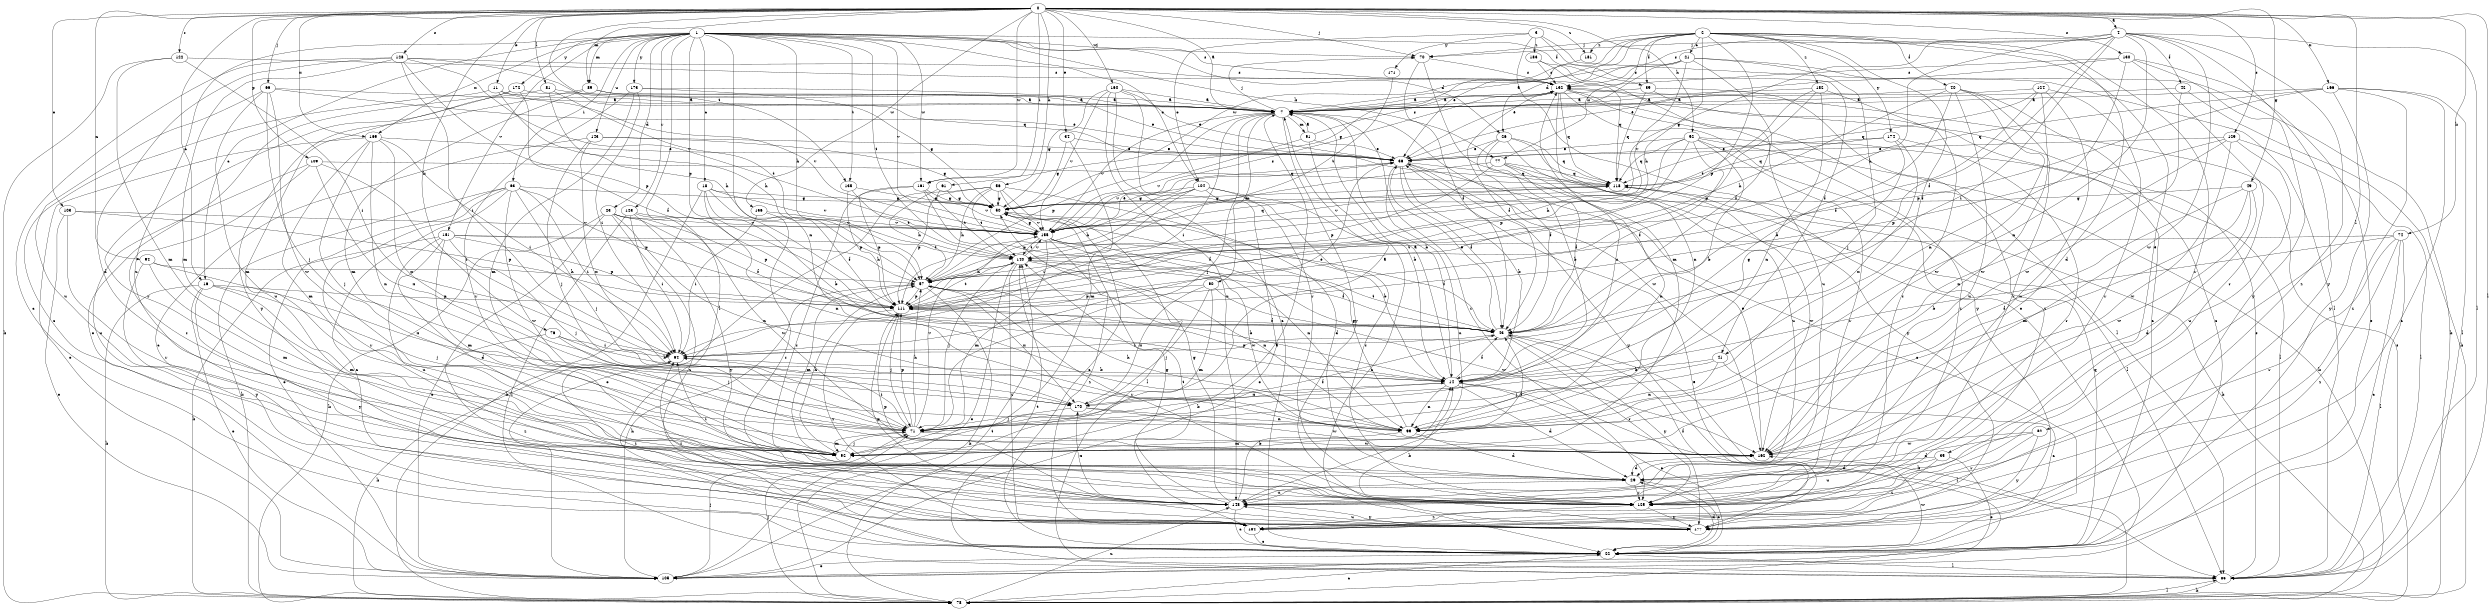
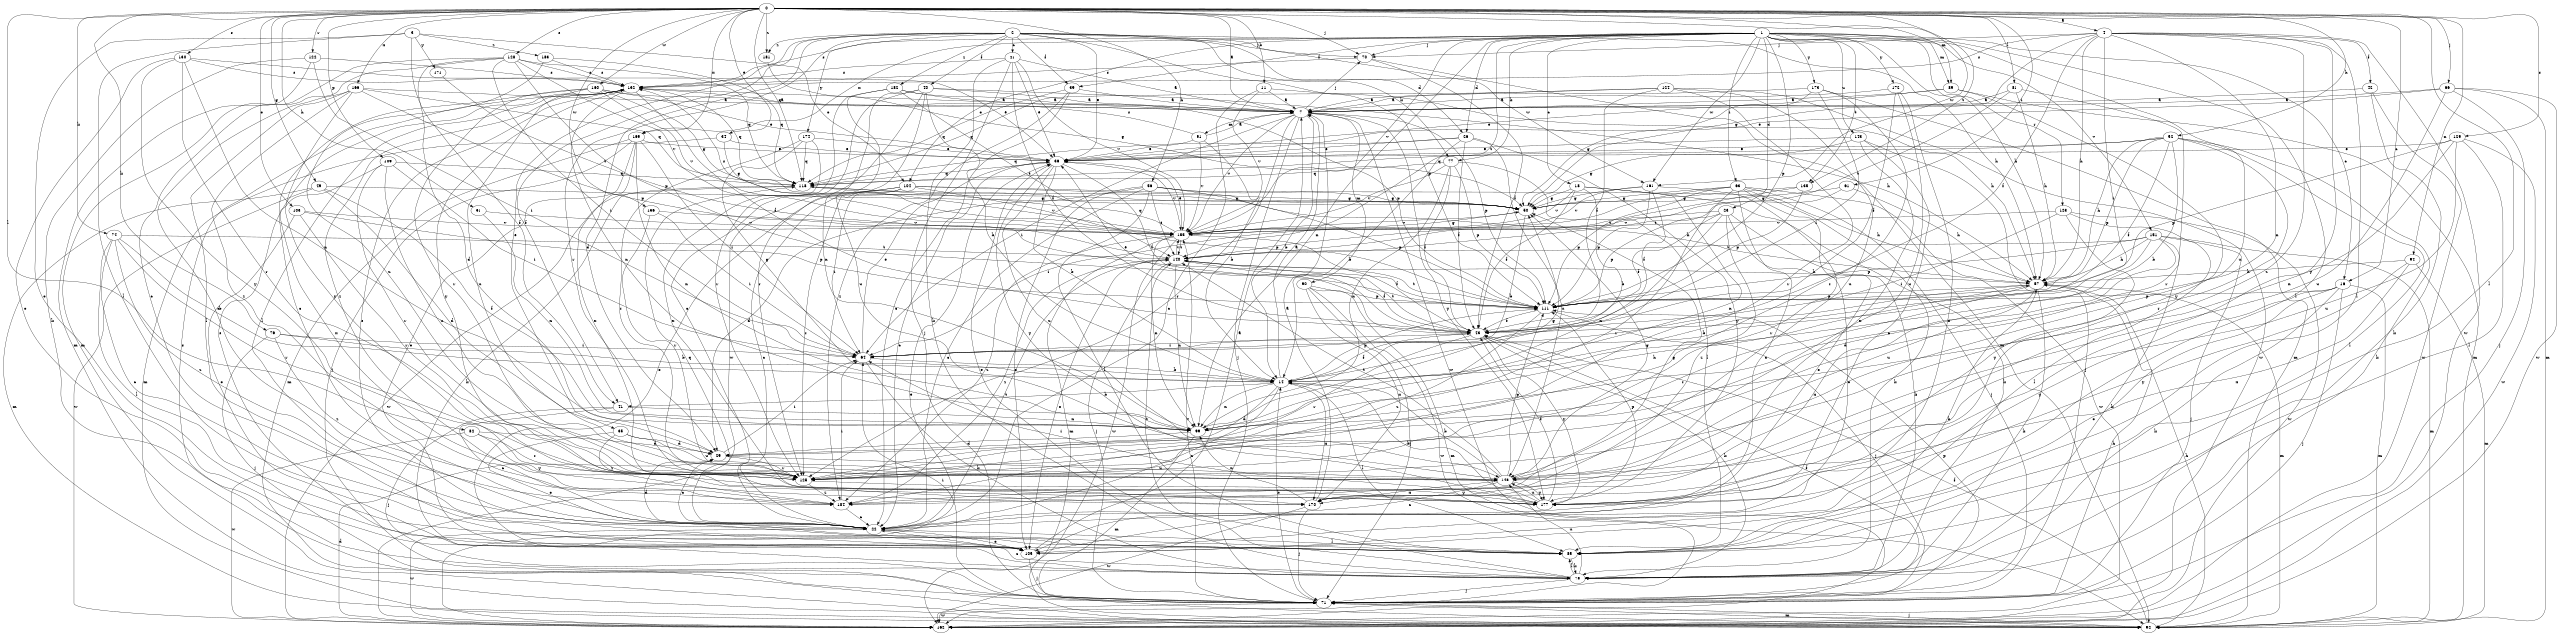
none -> (776, 99)
none -> (479, 211)
(1594, 372) -> (953, 399)
